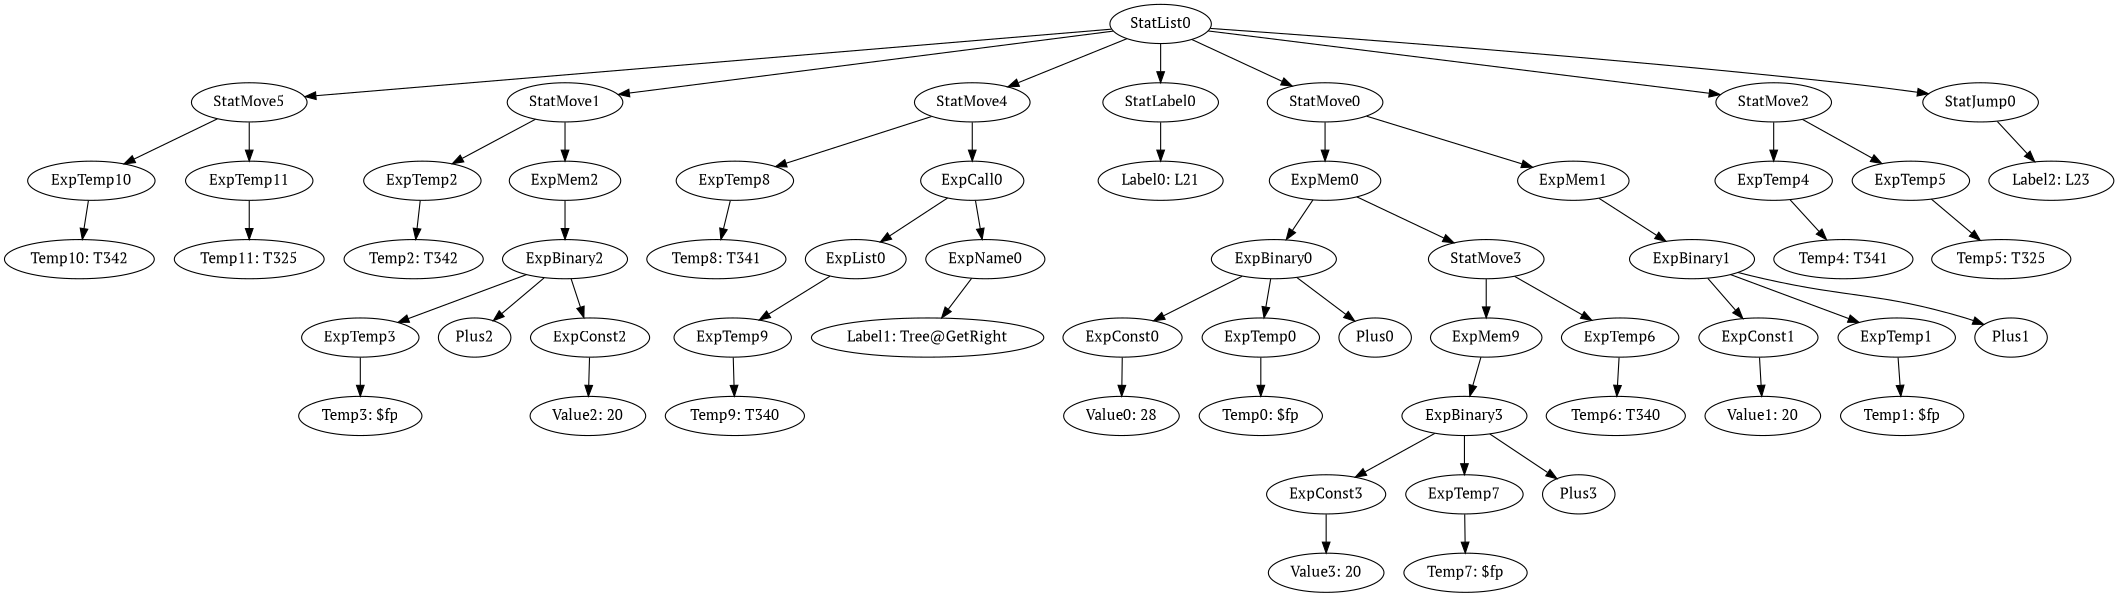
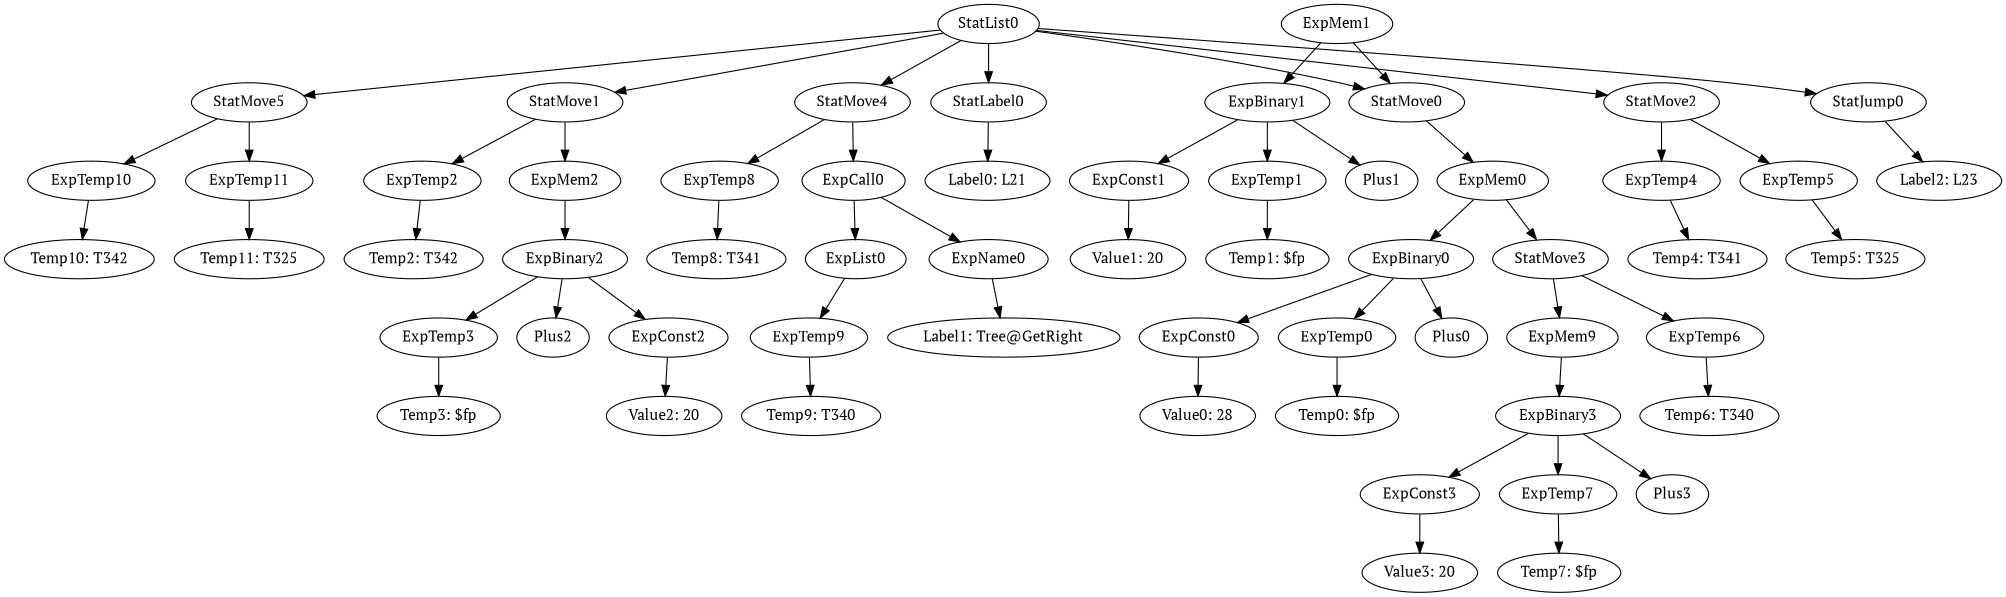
(1444, 140) -> (1369, 60)
